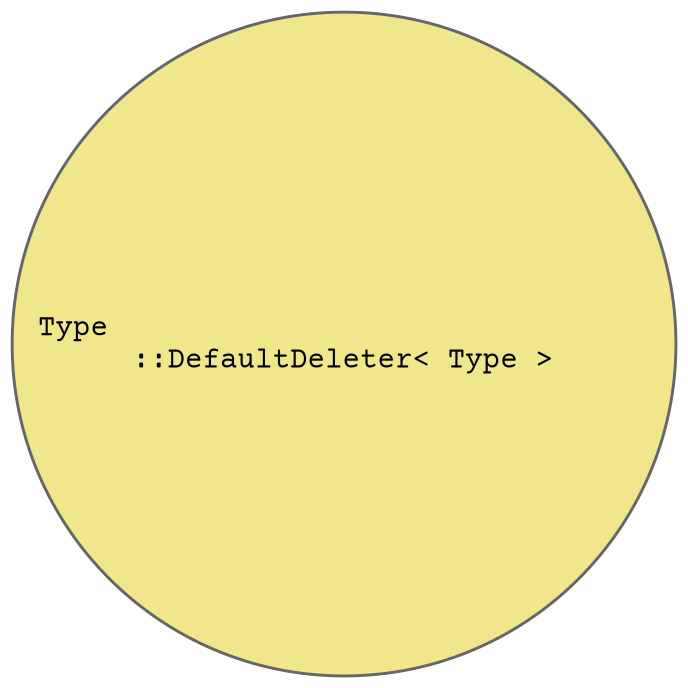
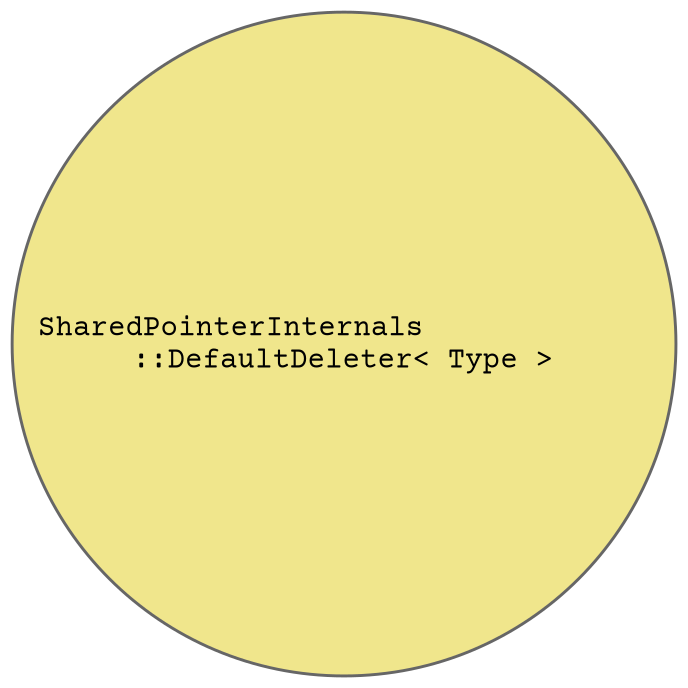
(344, 344) -> (344, 344)
